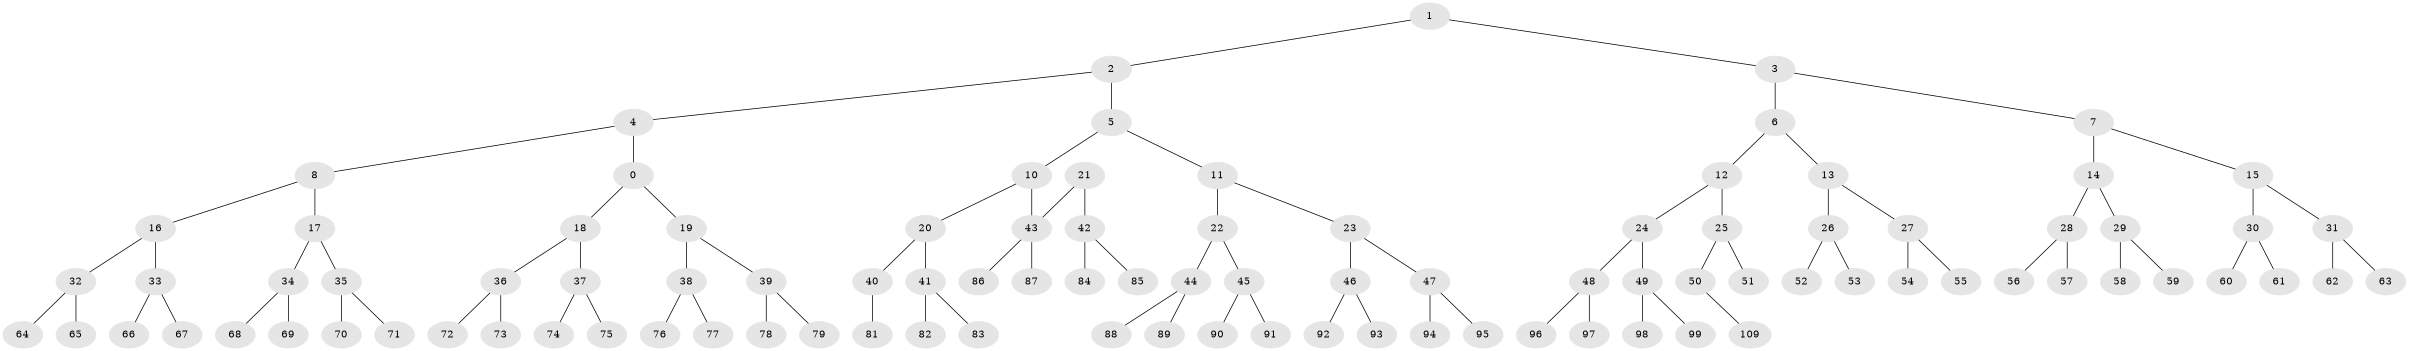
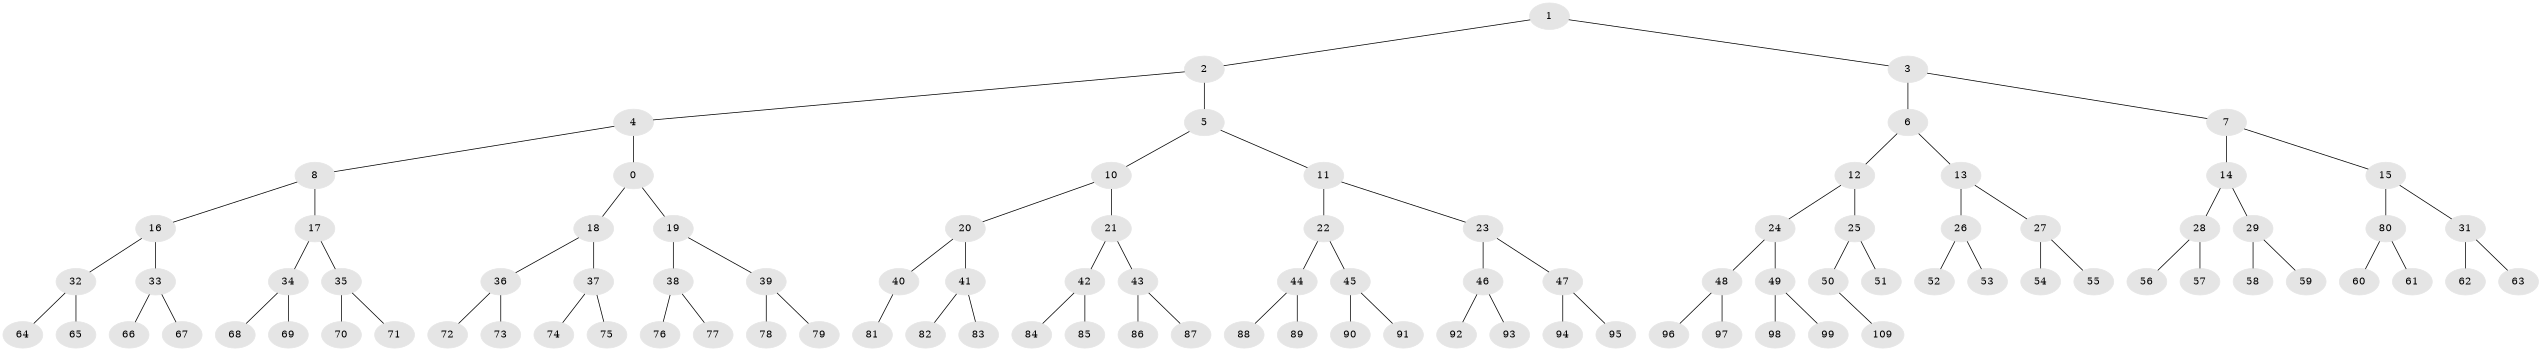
(1032, 202) -> (1111, 202)
(2253, 229) -> (2386, 229)
